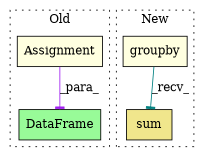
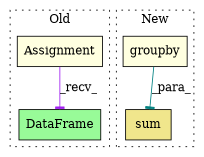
(79, 88) -> (79, 88)
(171, 88) -> (171, 88)
